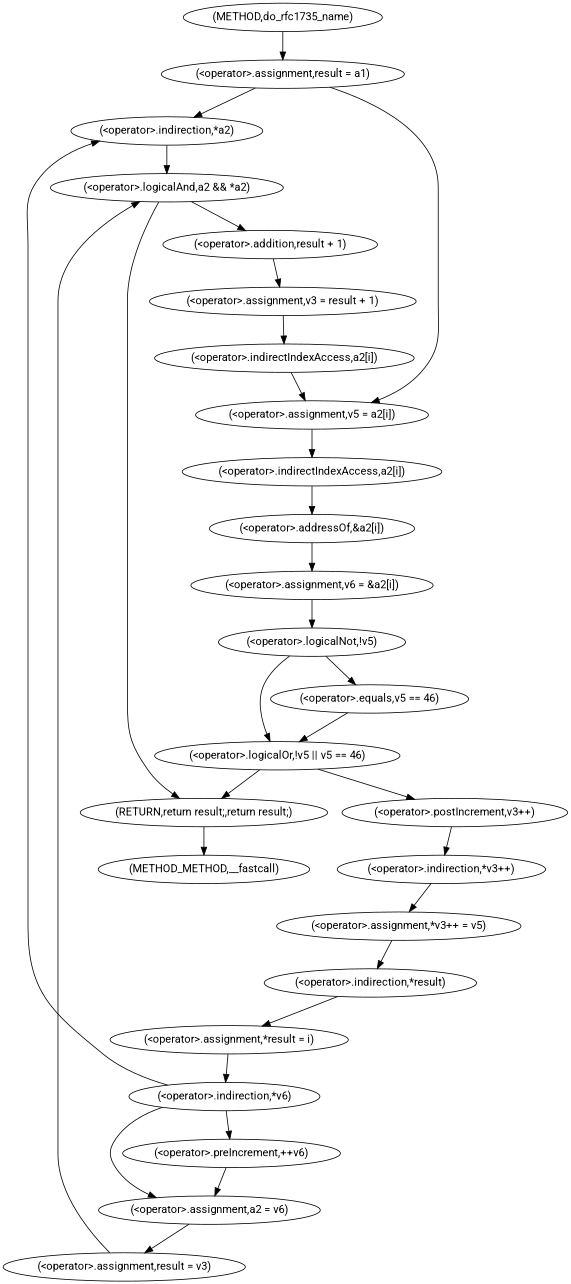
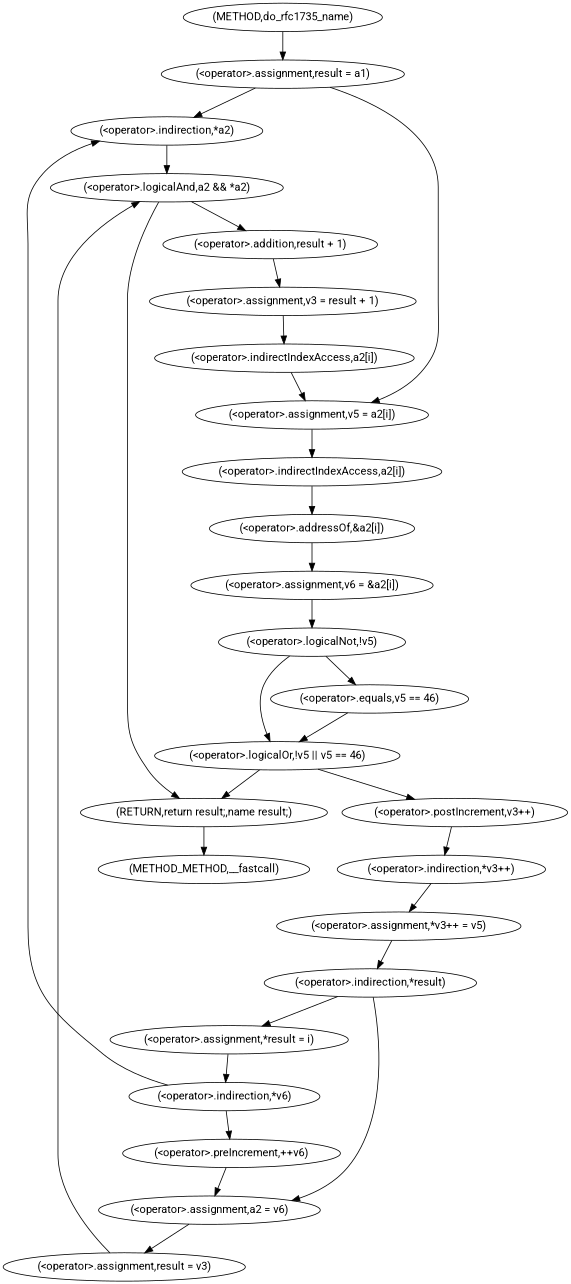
(204, 813) -> (204, 813)
(112, 1146) -> (373, 1114)
